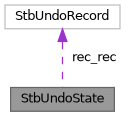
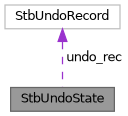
(92, 58) -> (92, 58)
